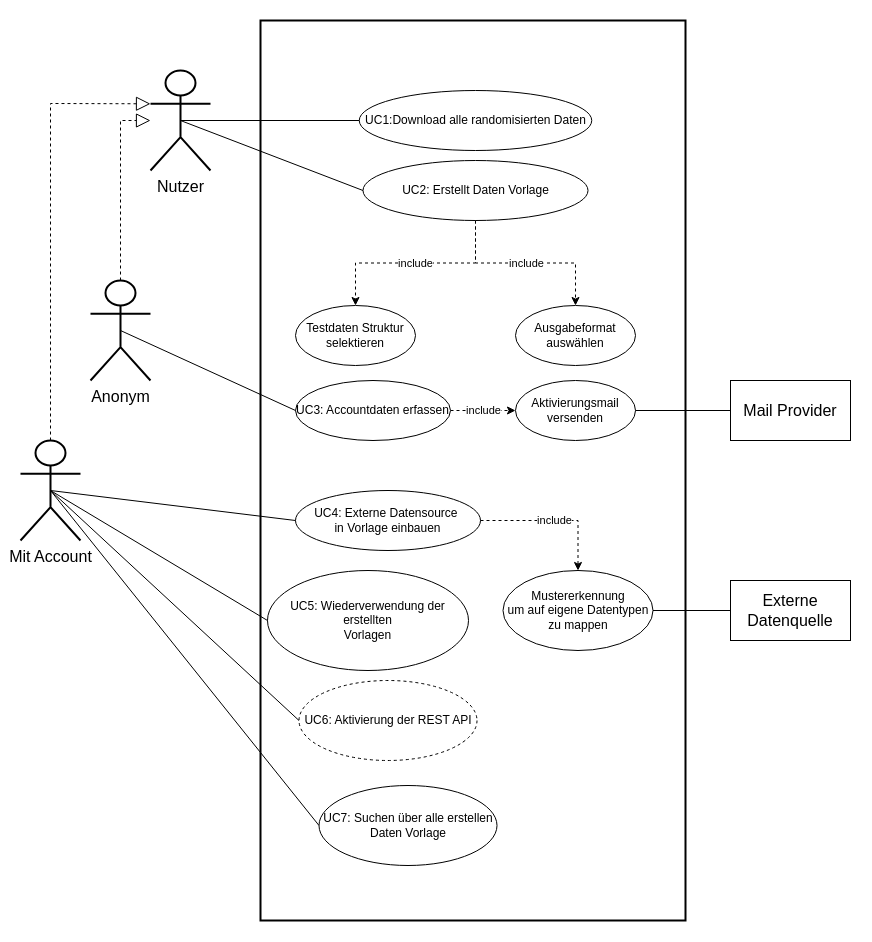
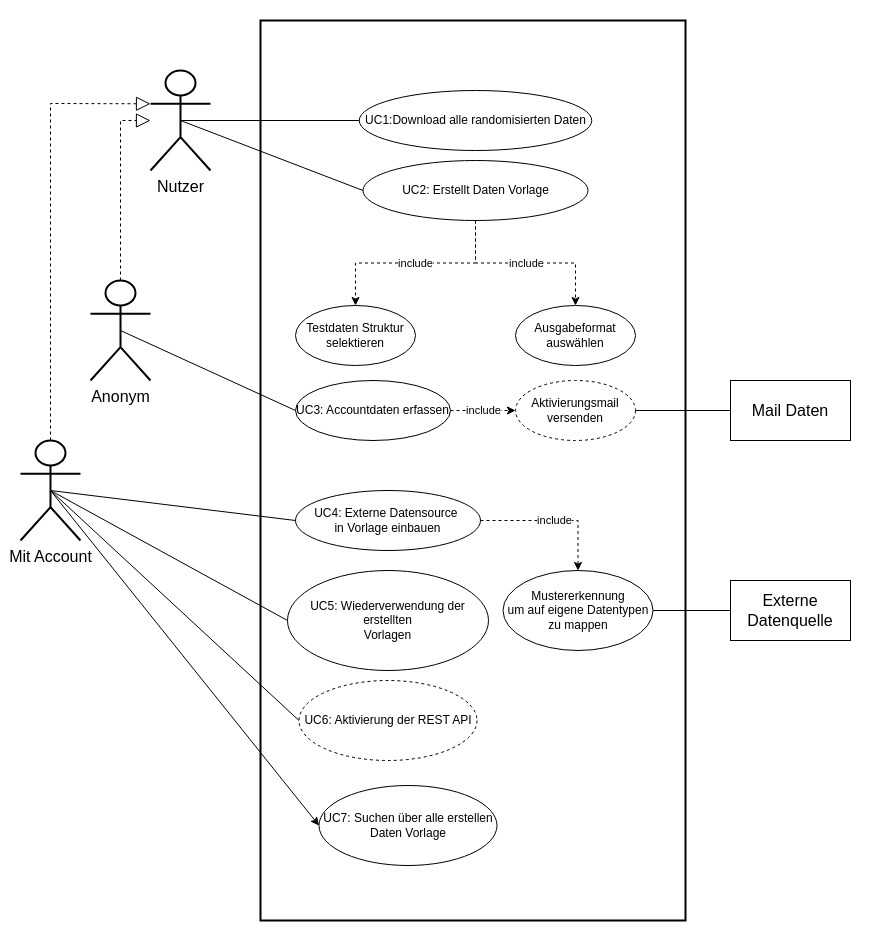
(576, 411) -> (576, 411)
(791, 411) -> (791, 411)
(368, 621) -> (388, 621)
(316, 822) -> (314, 819)
